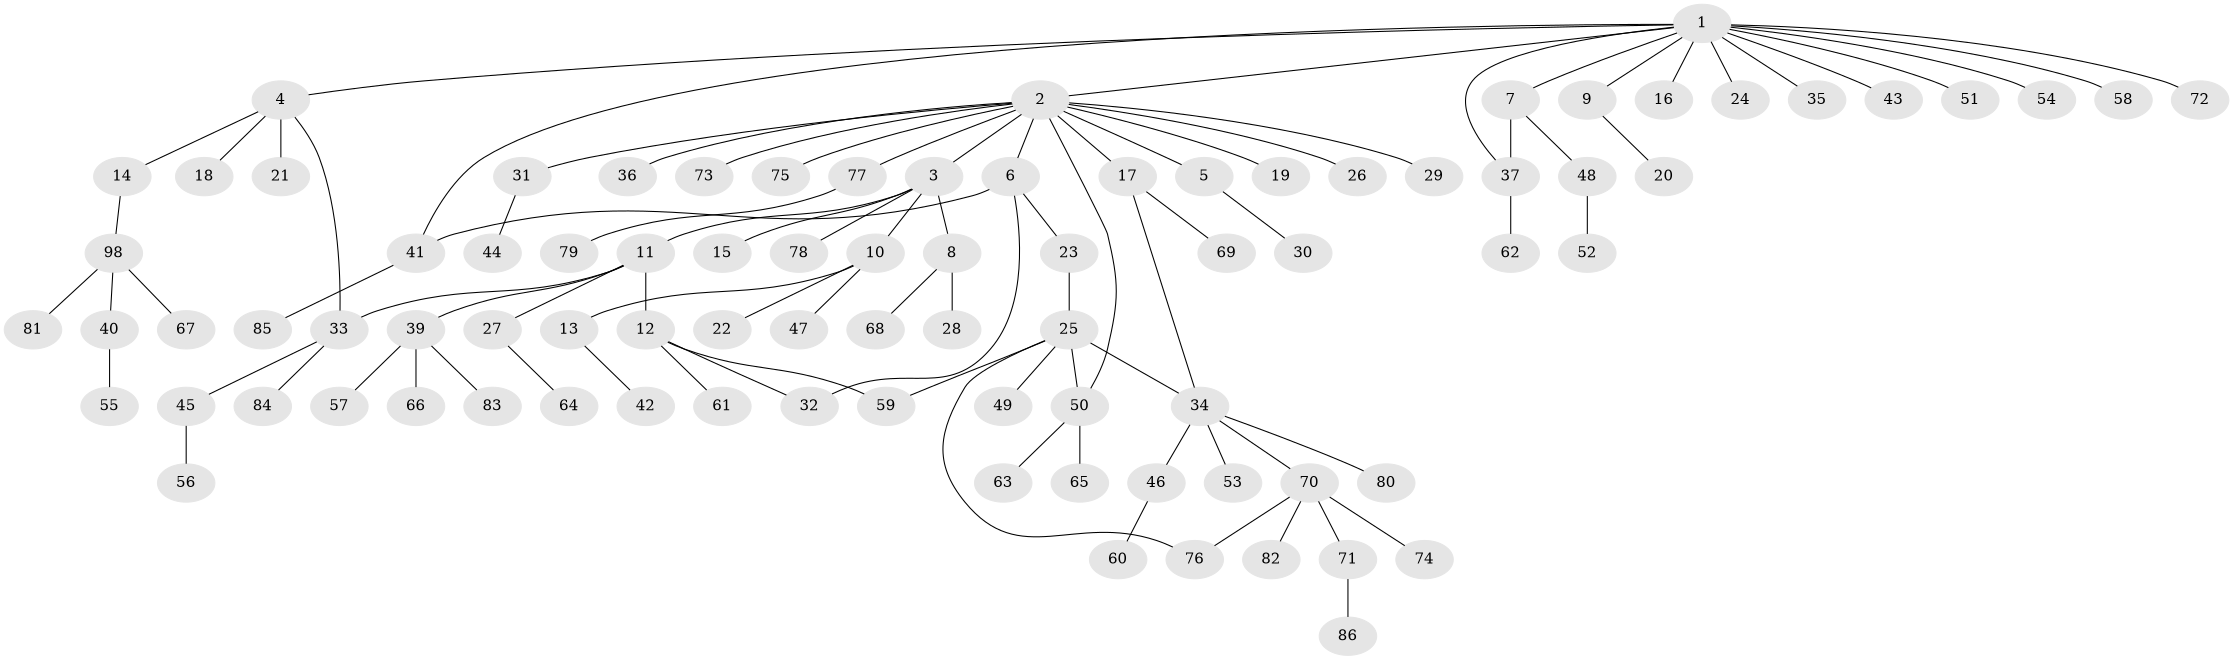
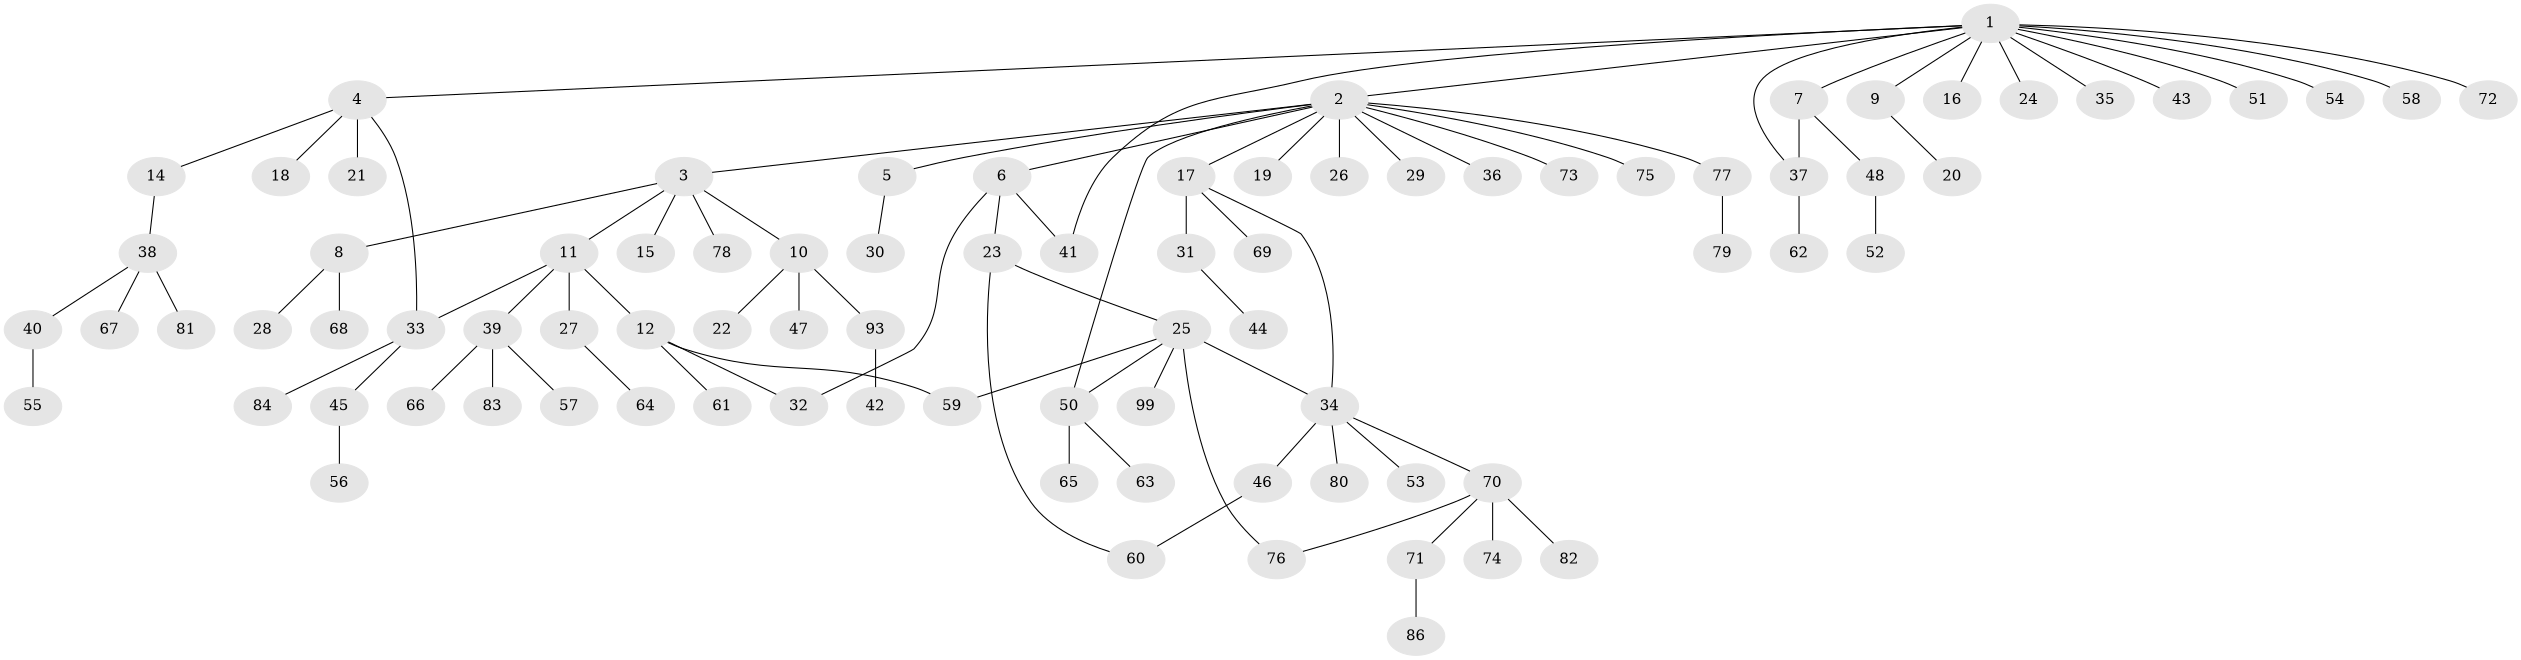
(721, 136) -> (1186, 215)
(114, 253) -> (148, 253)
(263, 330) -> none
(569, 330) -> (876, 330)
(1003, 406) -> (1146, 406)
none -> (1001, 437)
